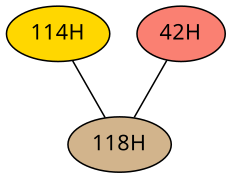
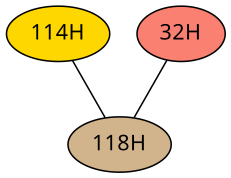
(181, 34) -> (181, 34)
